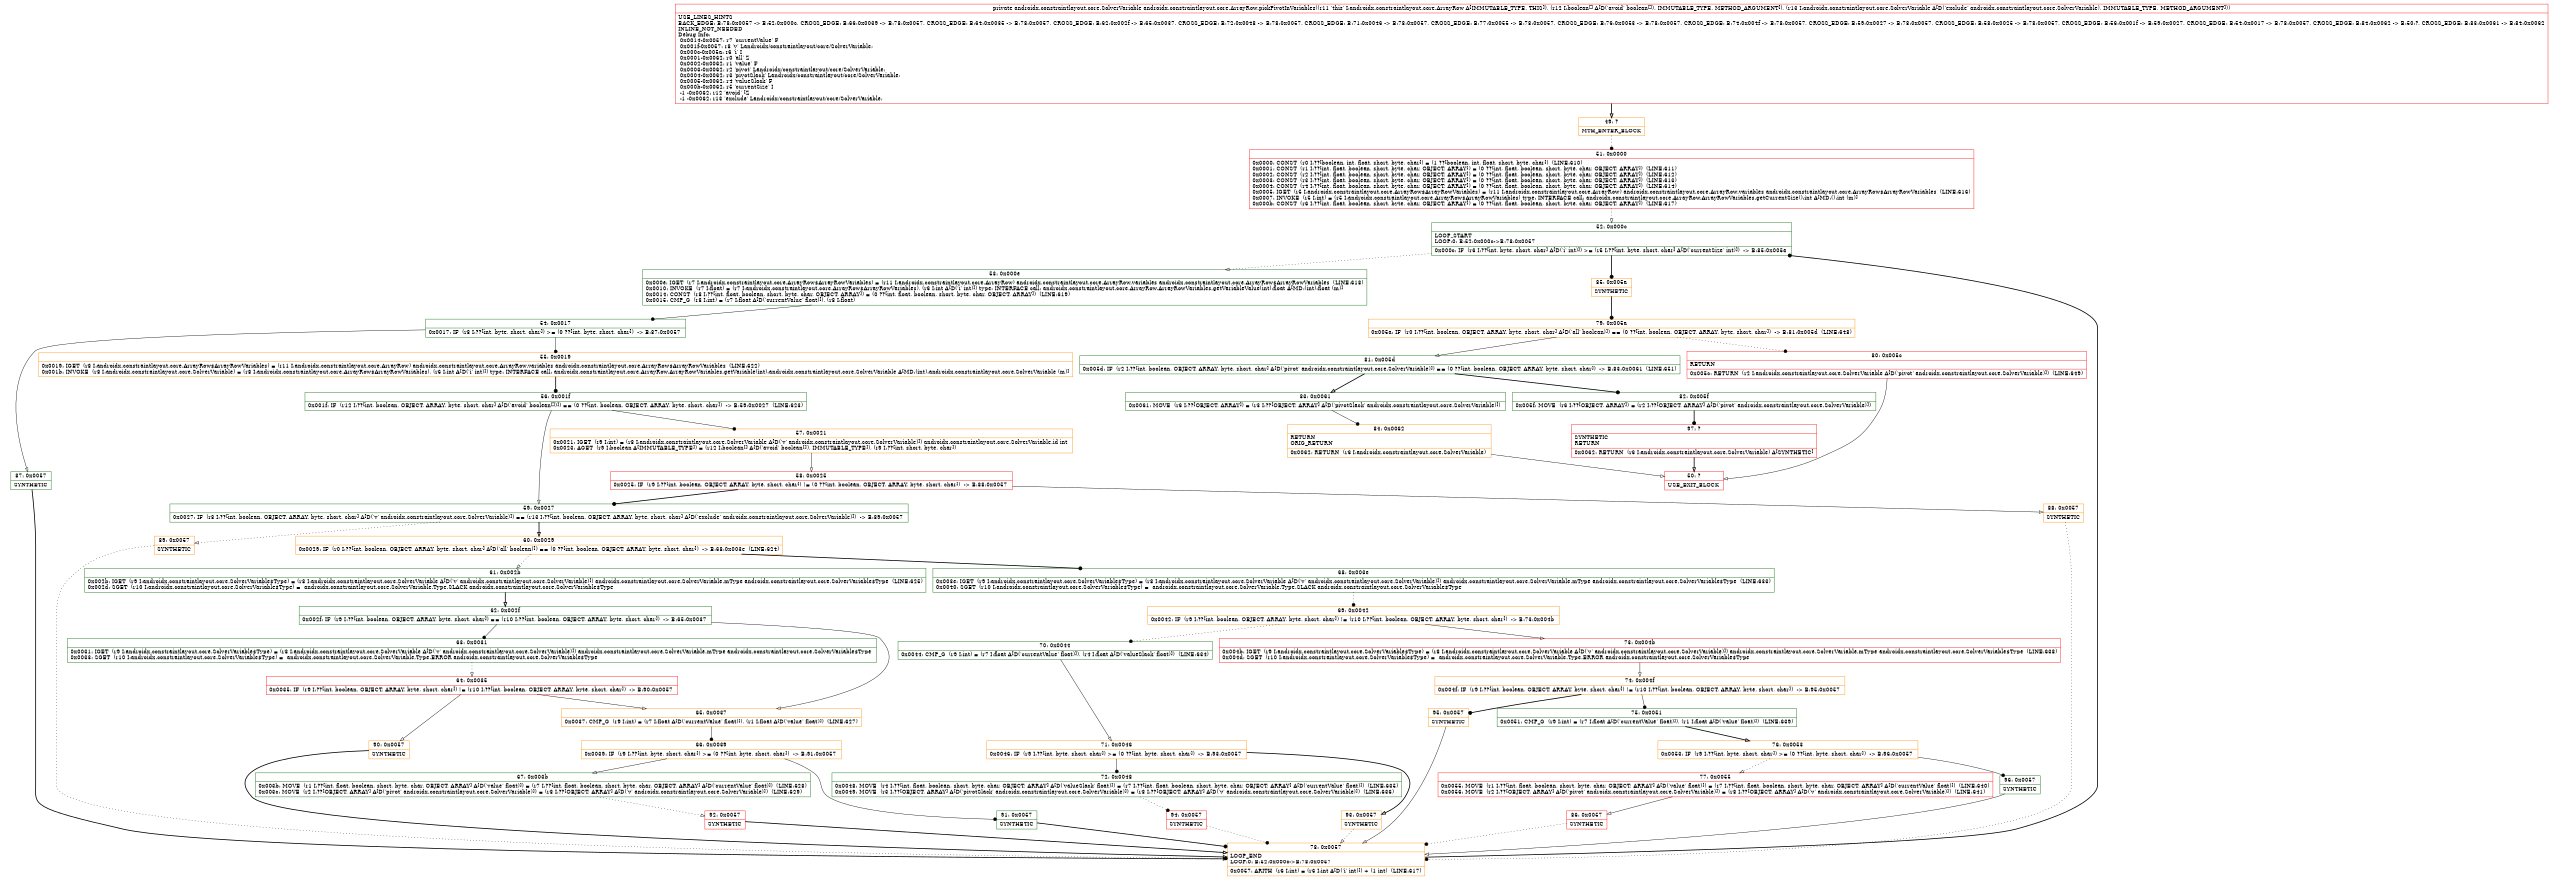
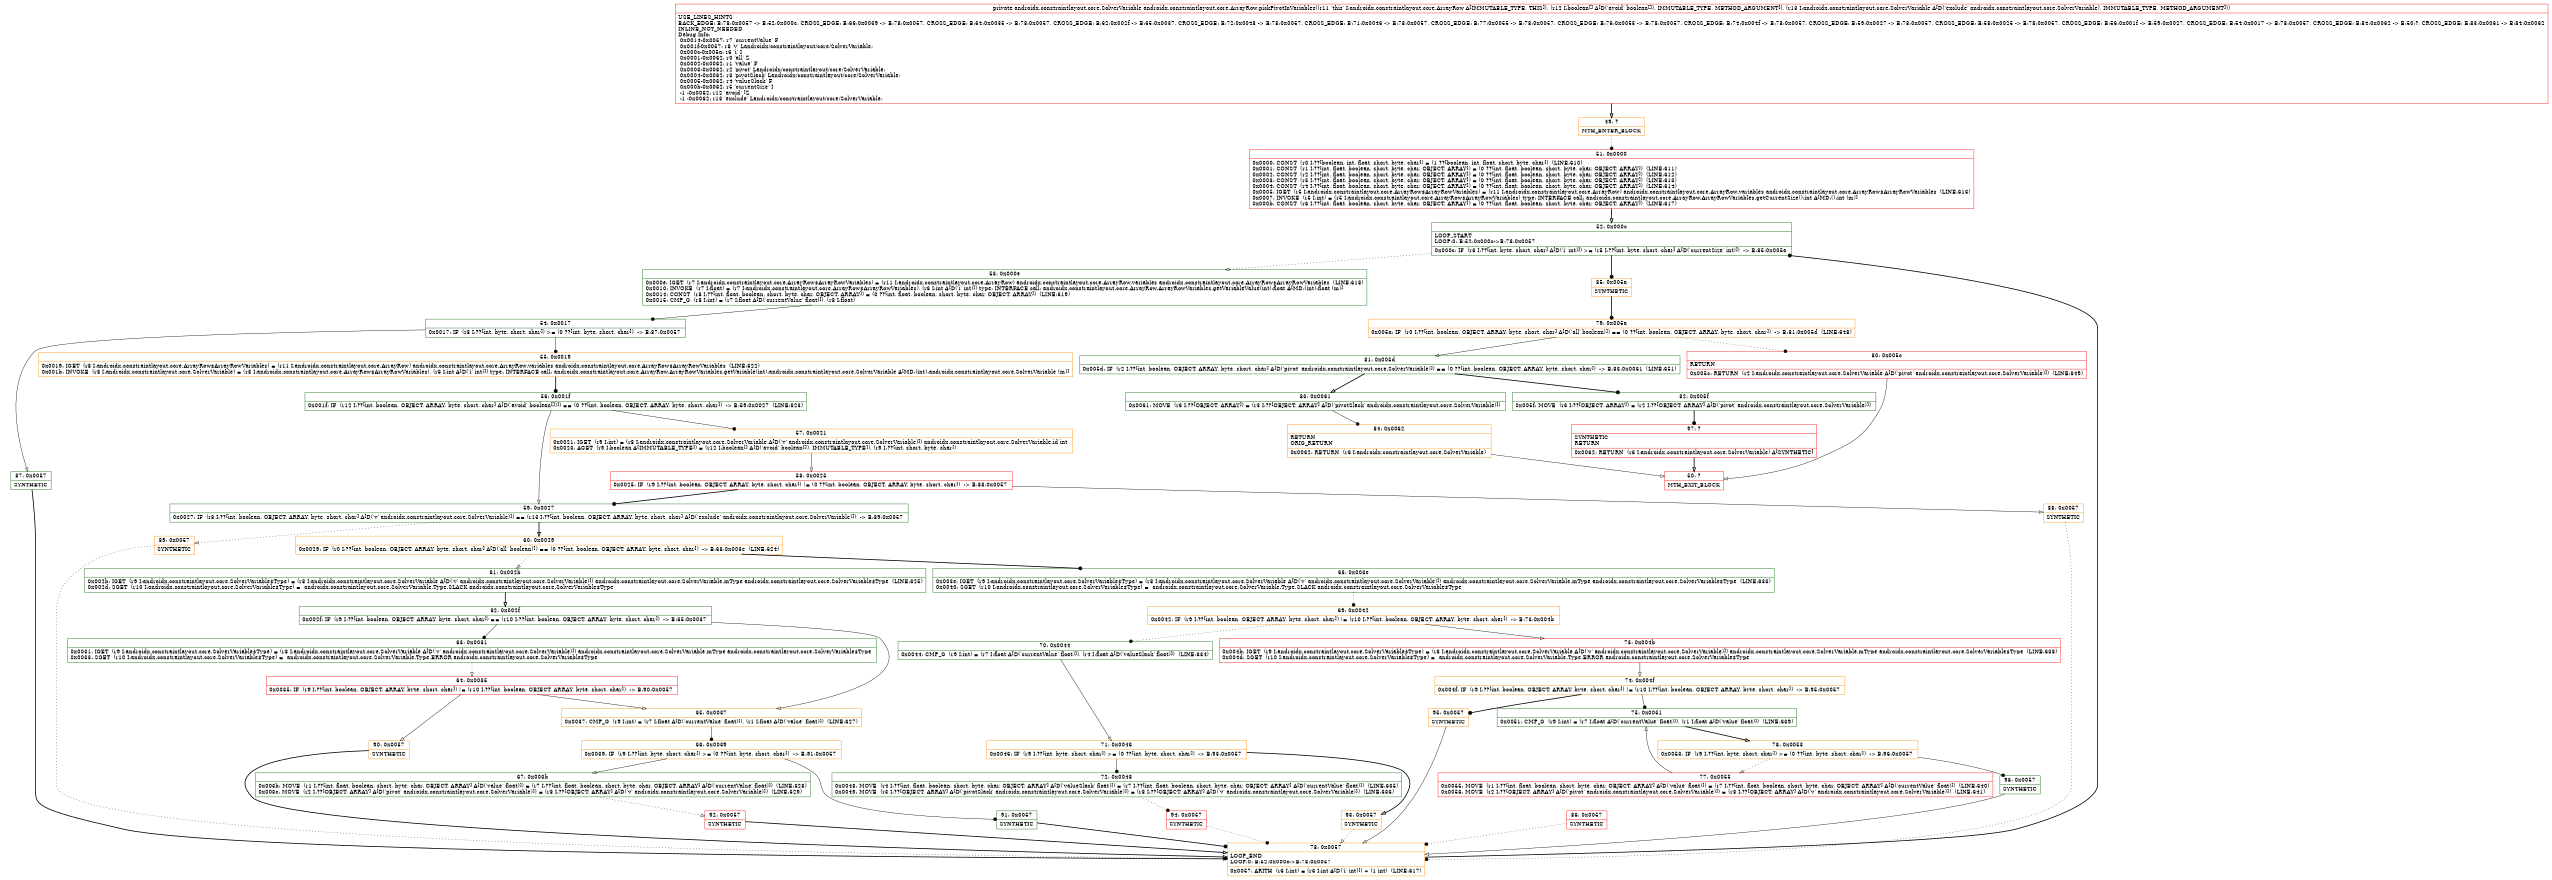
(1612, 214) -> (1612, 214)
(1694, 485) -> (1694, 485)
(1642, 805) -> (1652, 756)
